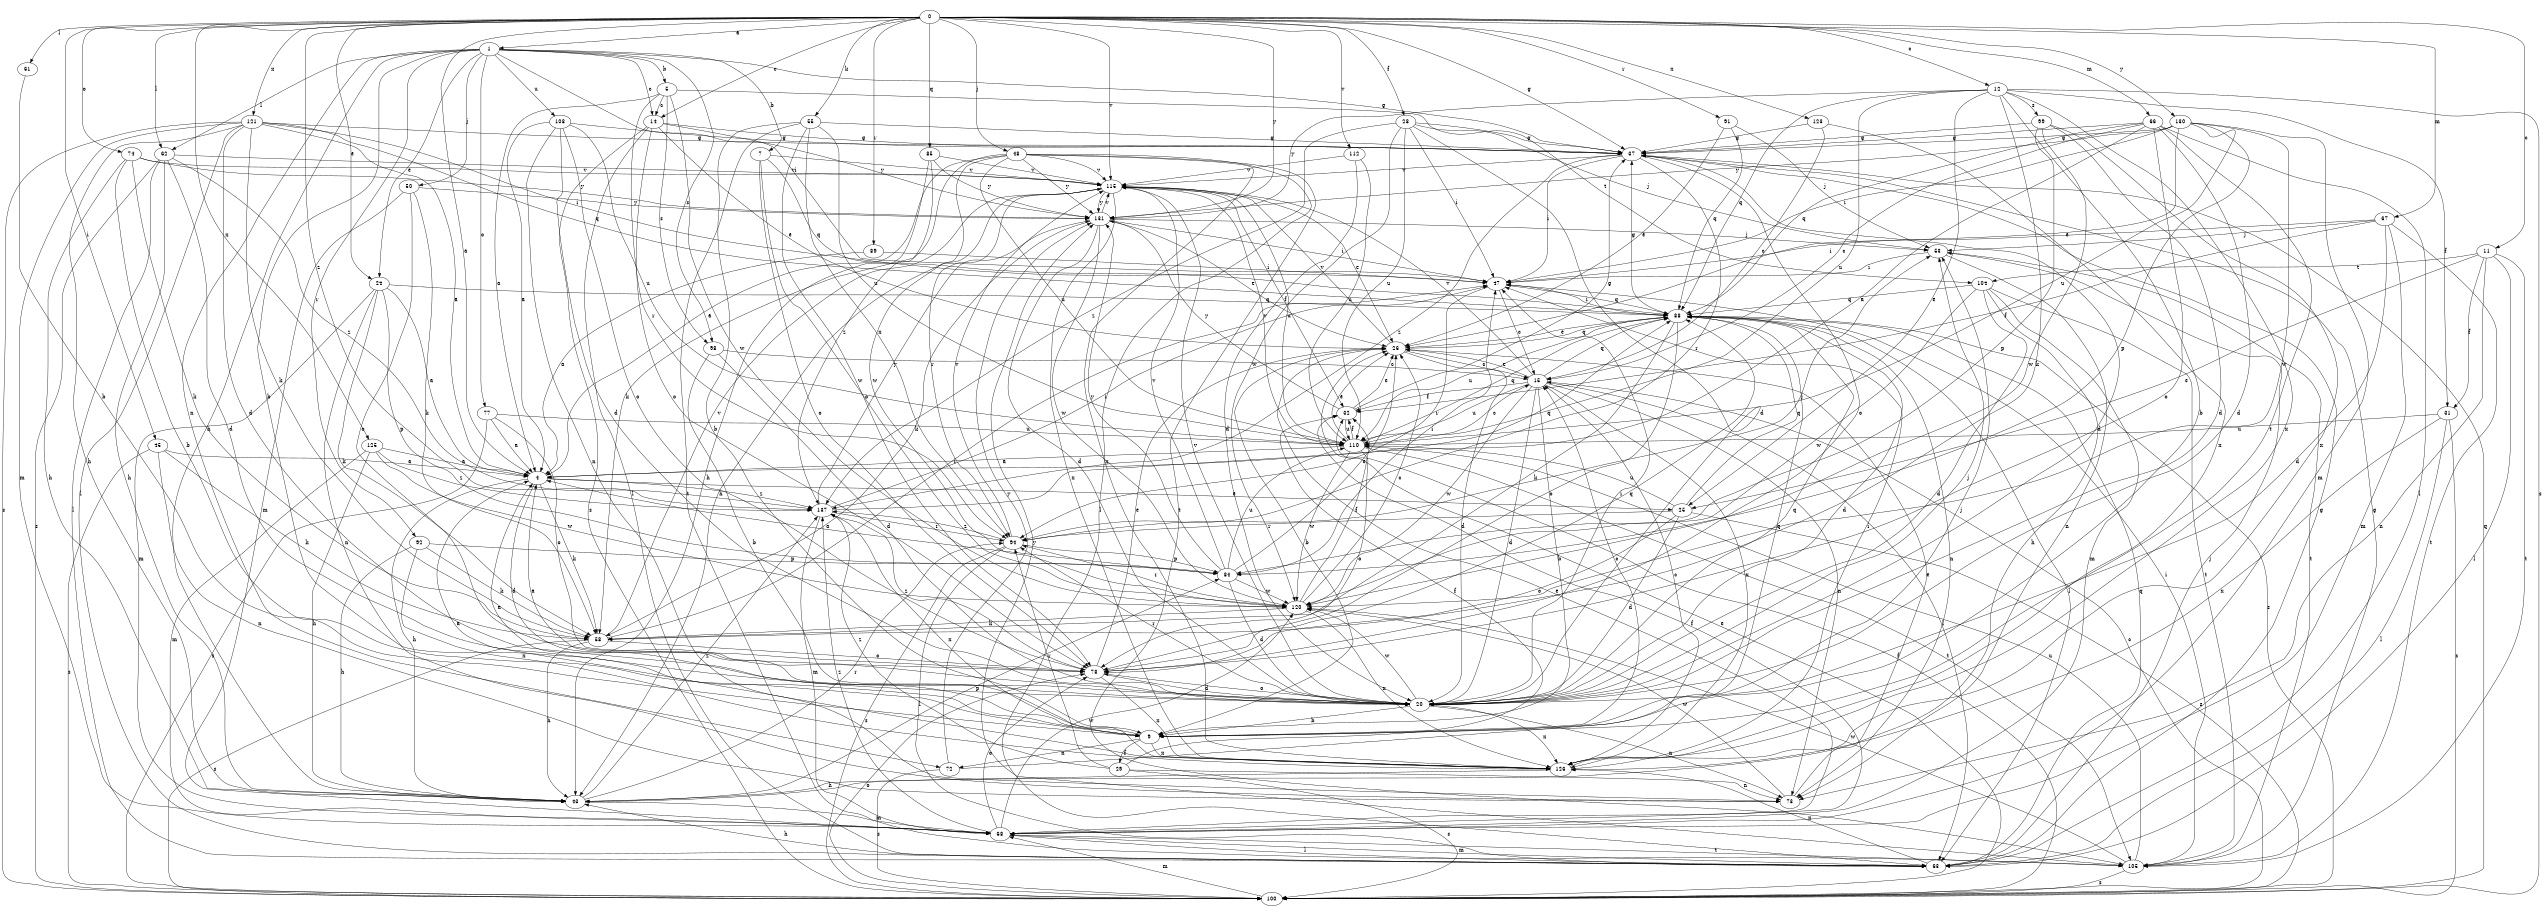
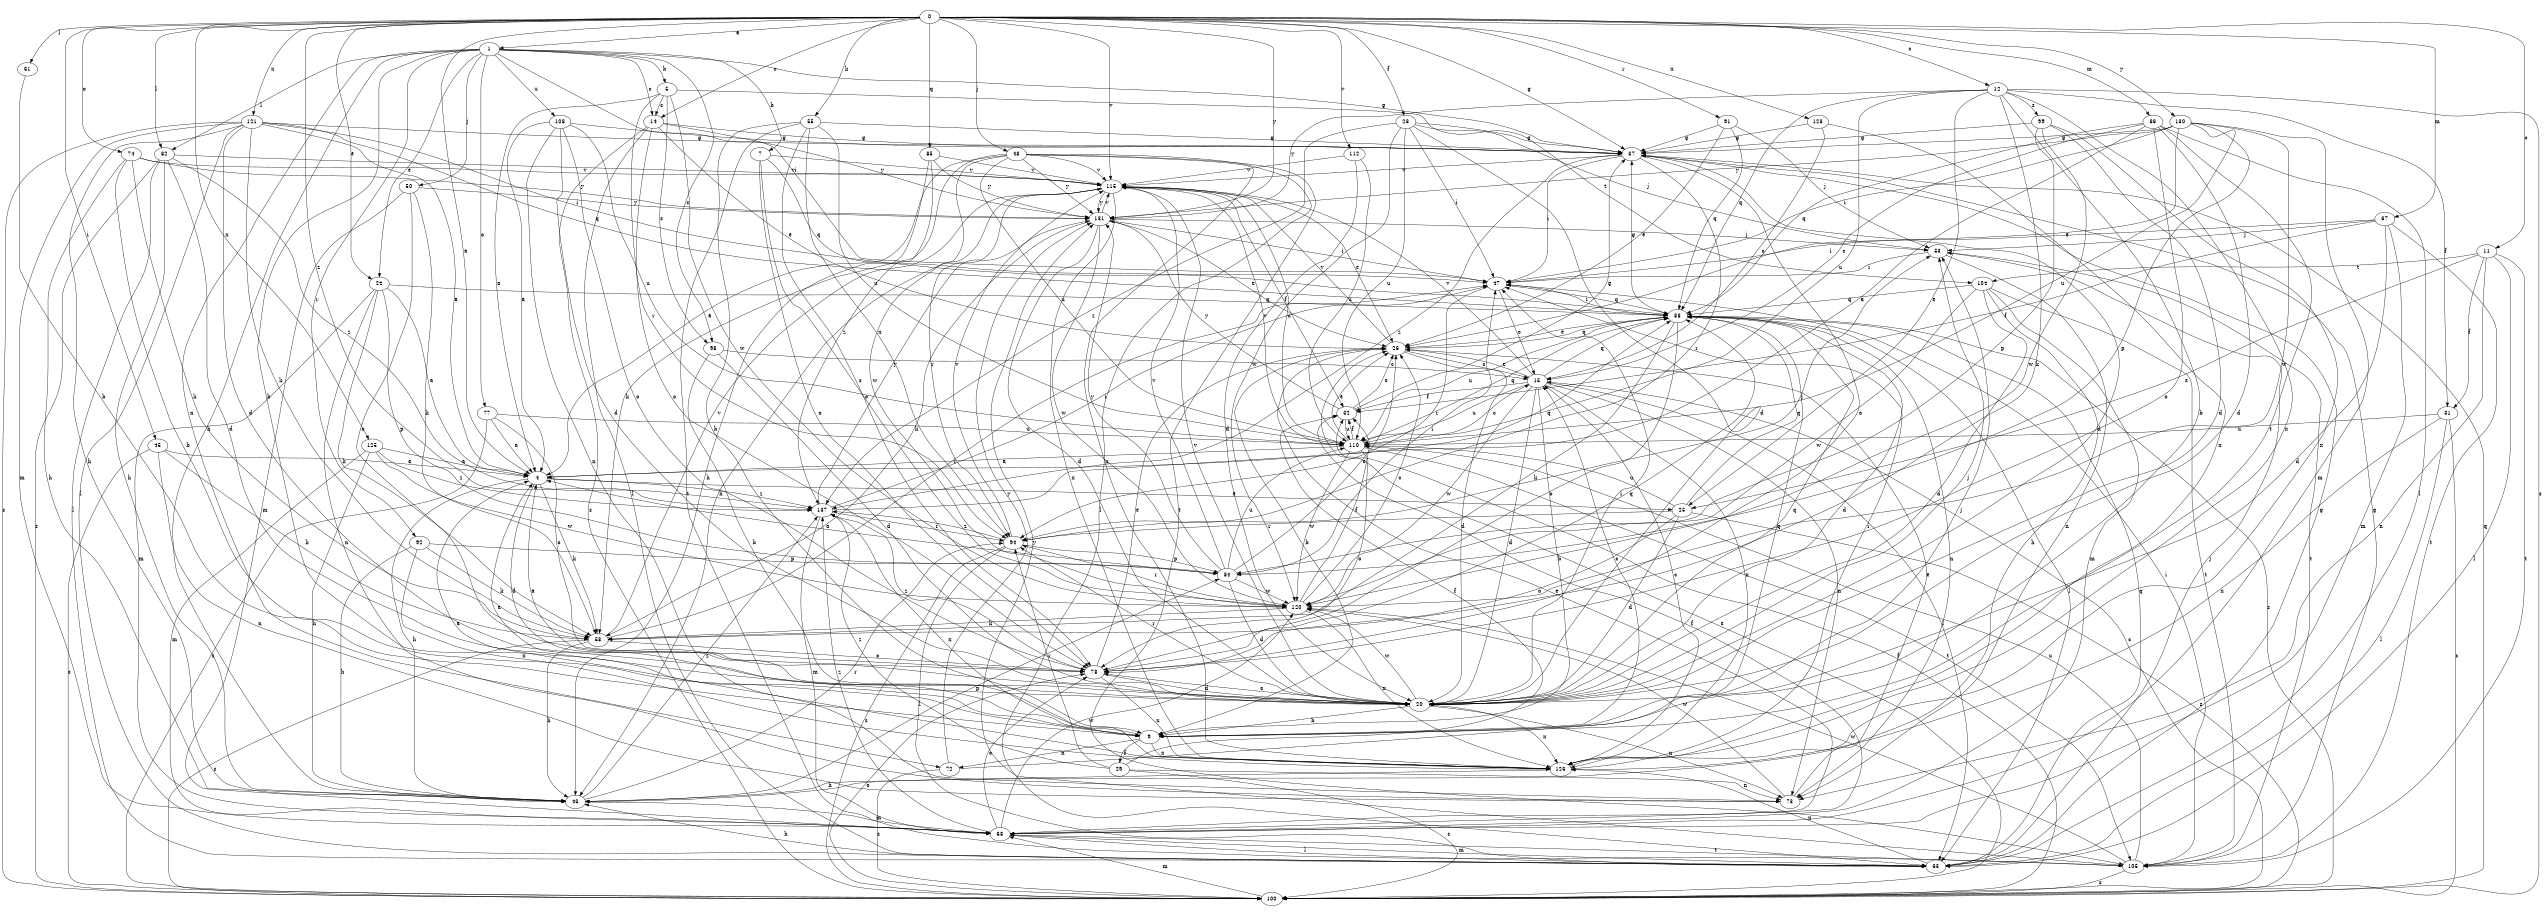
(1907, 138) -> (1681, 137)
(874, 251) -> none
(860, 381) -> (860, 381)
